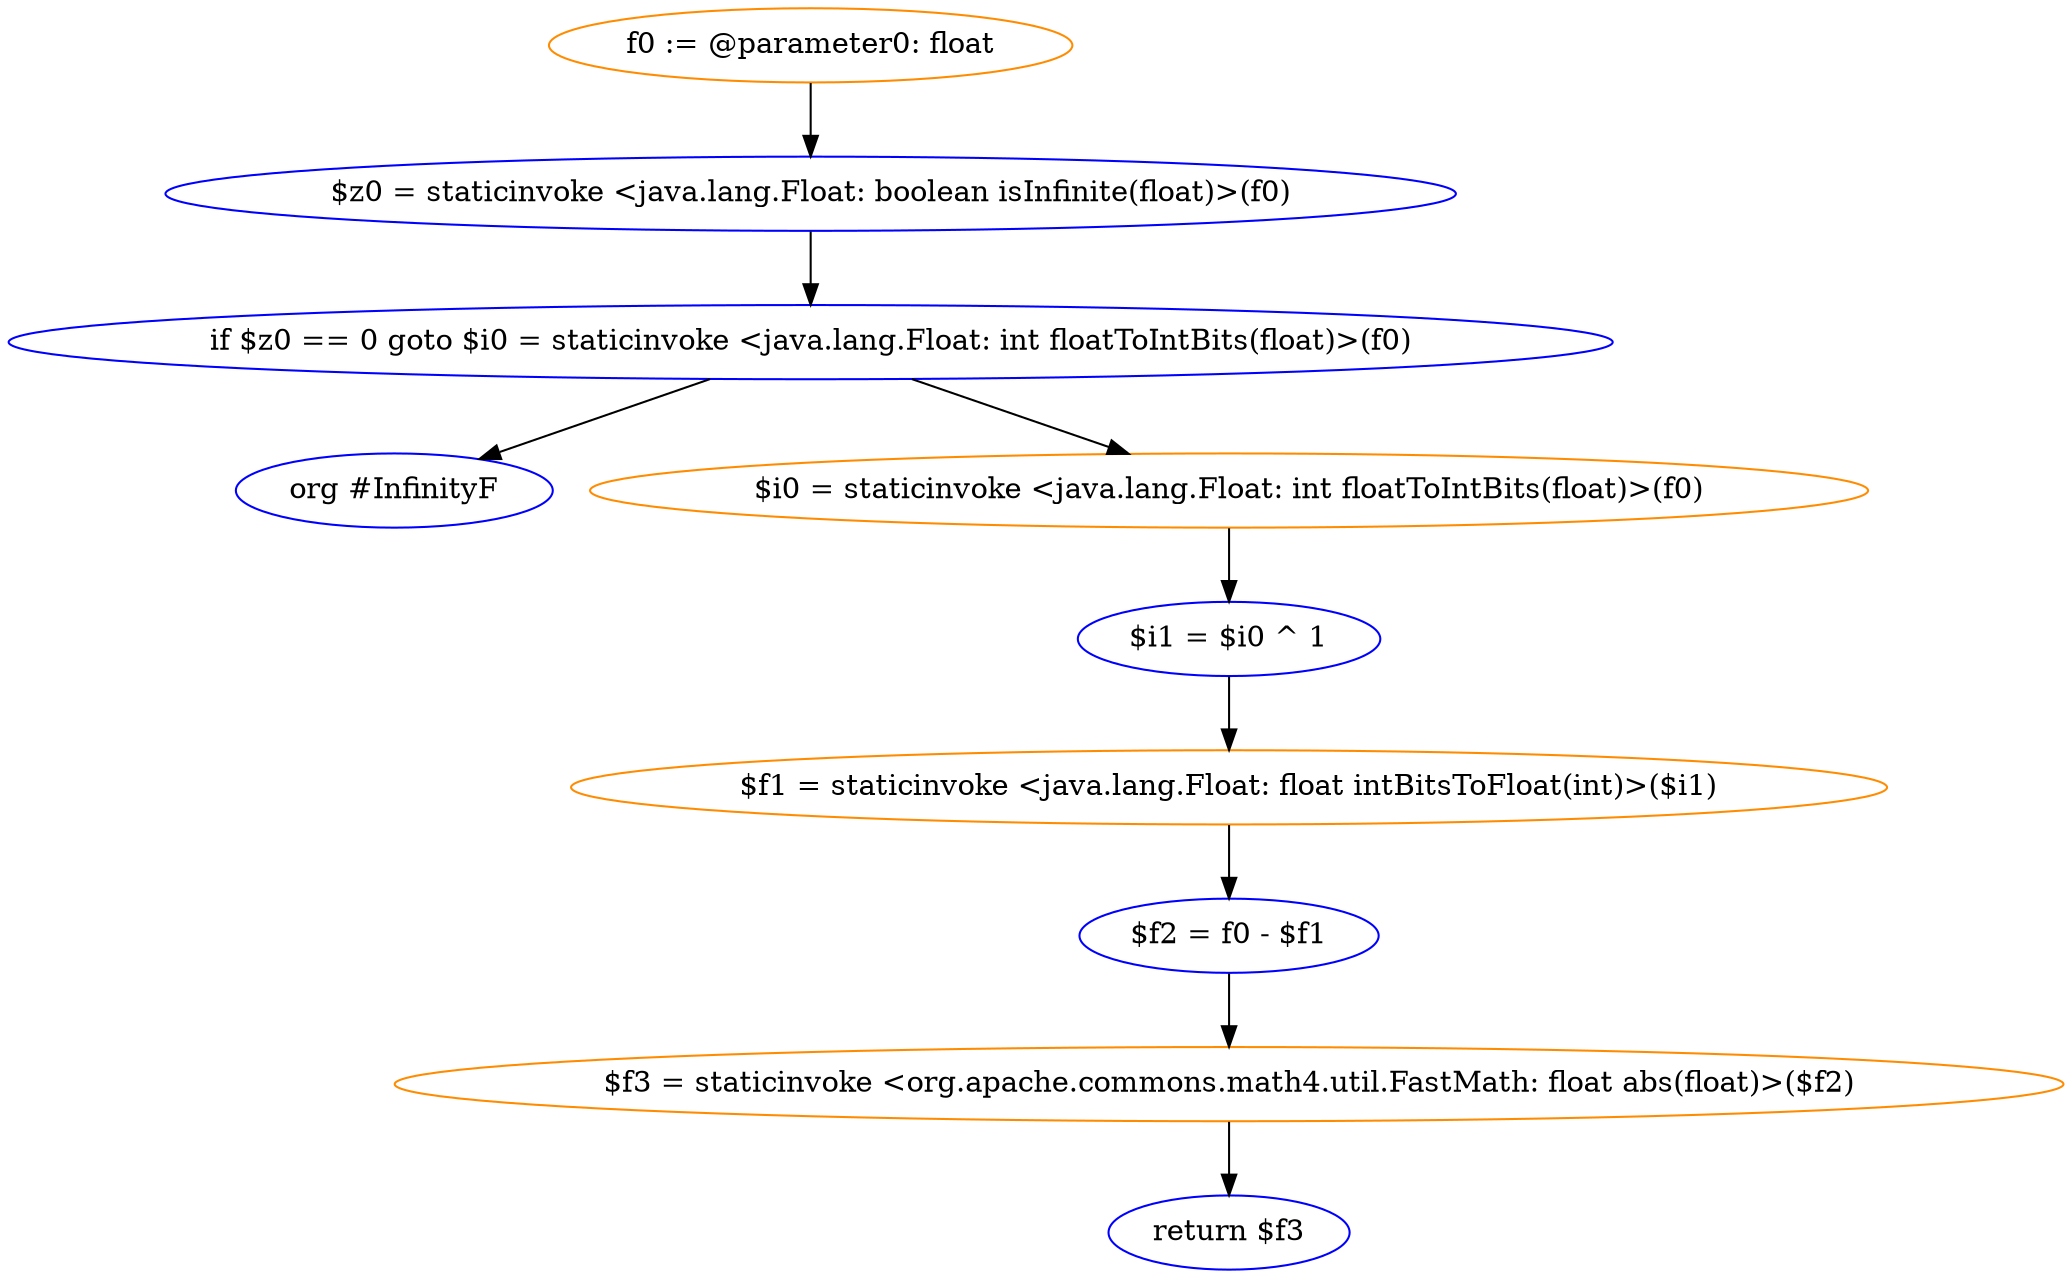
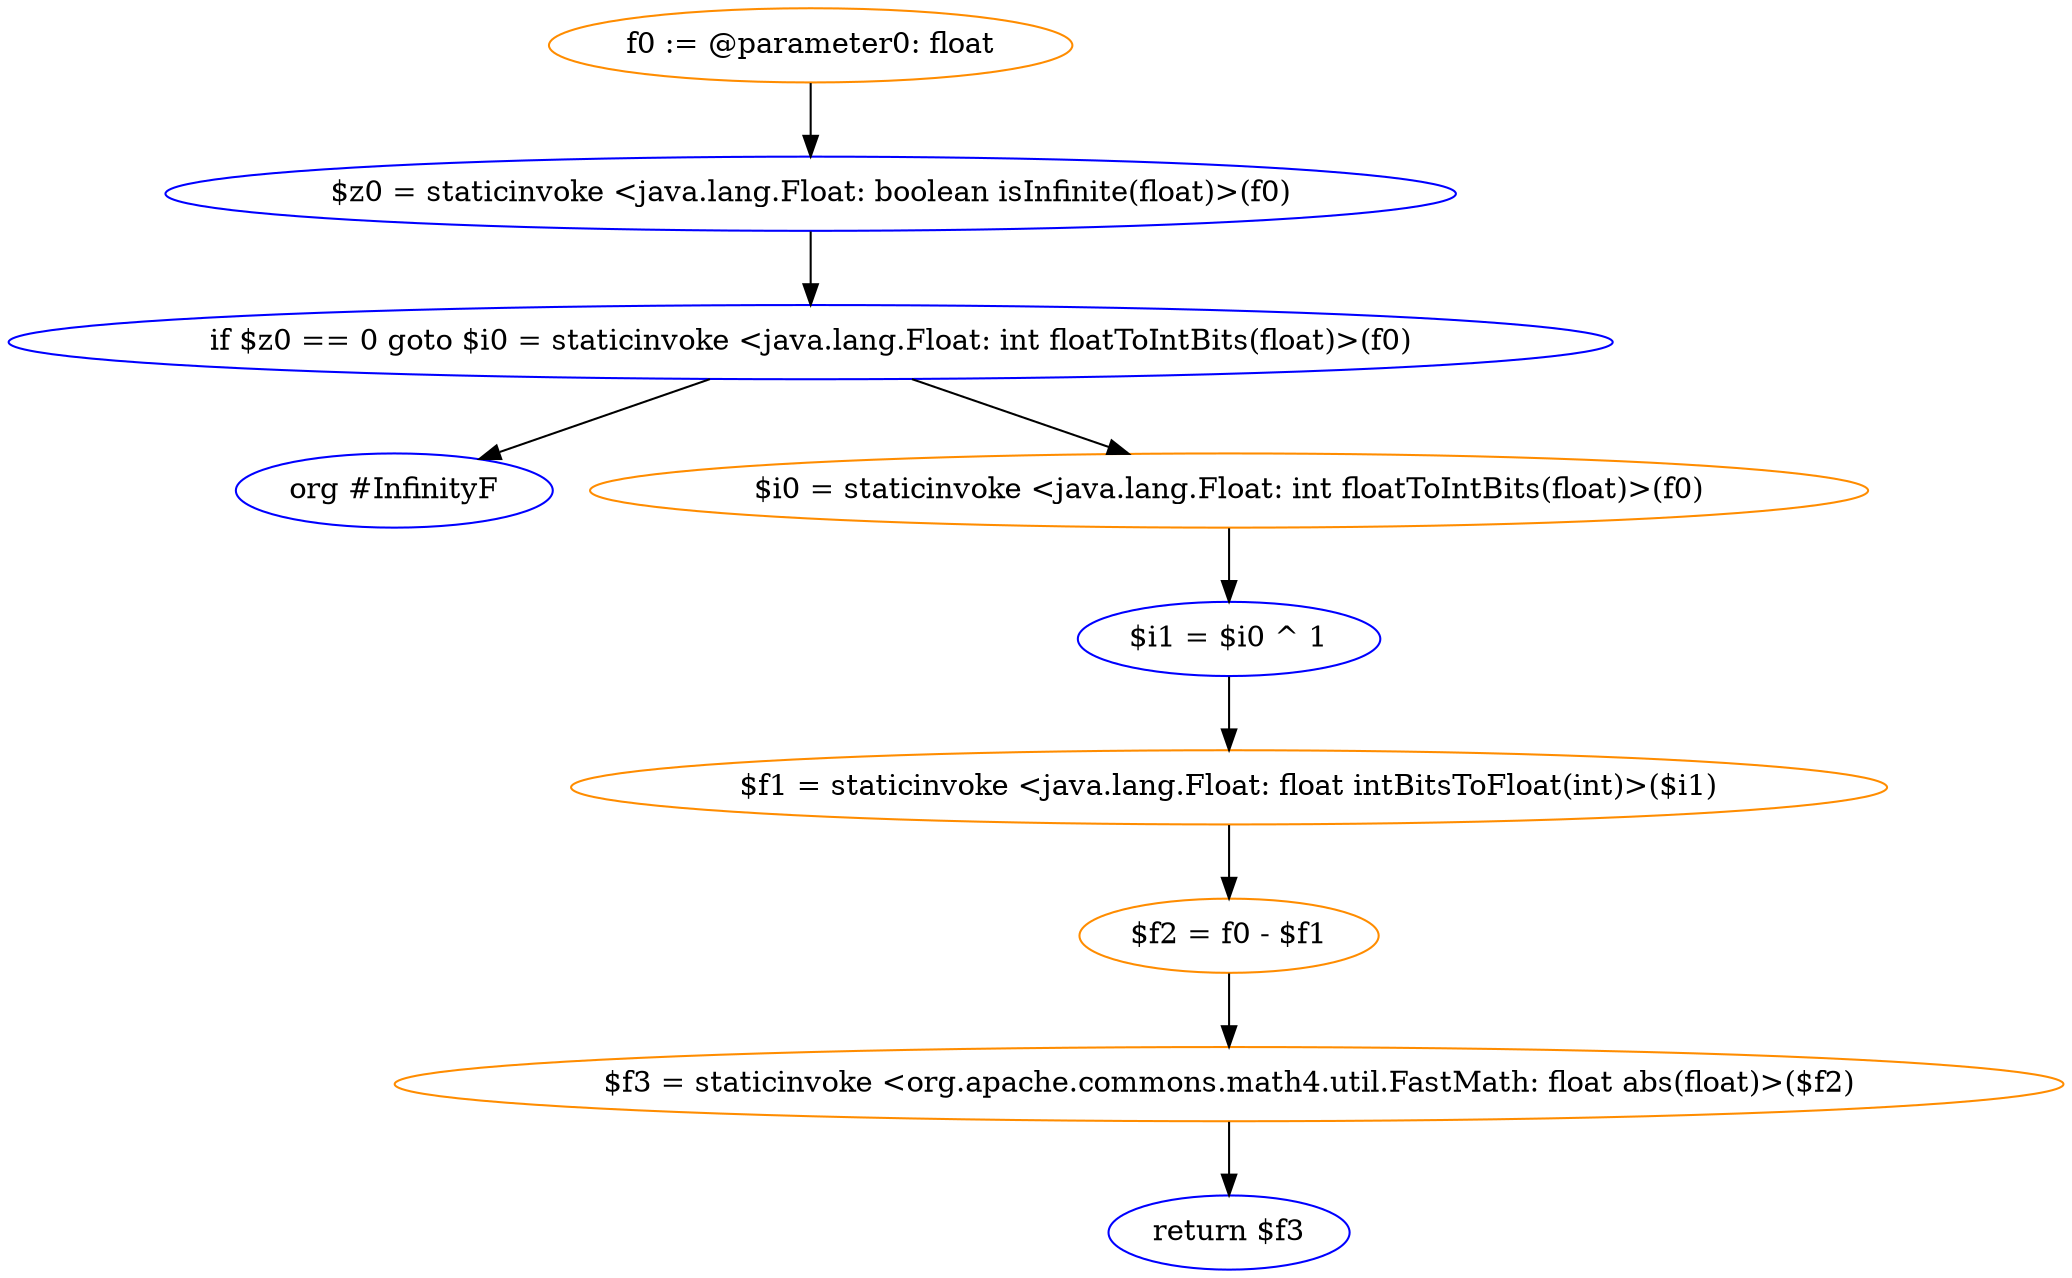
(1229, 936) -> (1229, 936)
